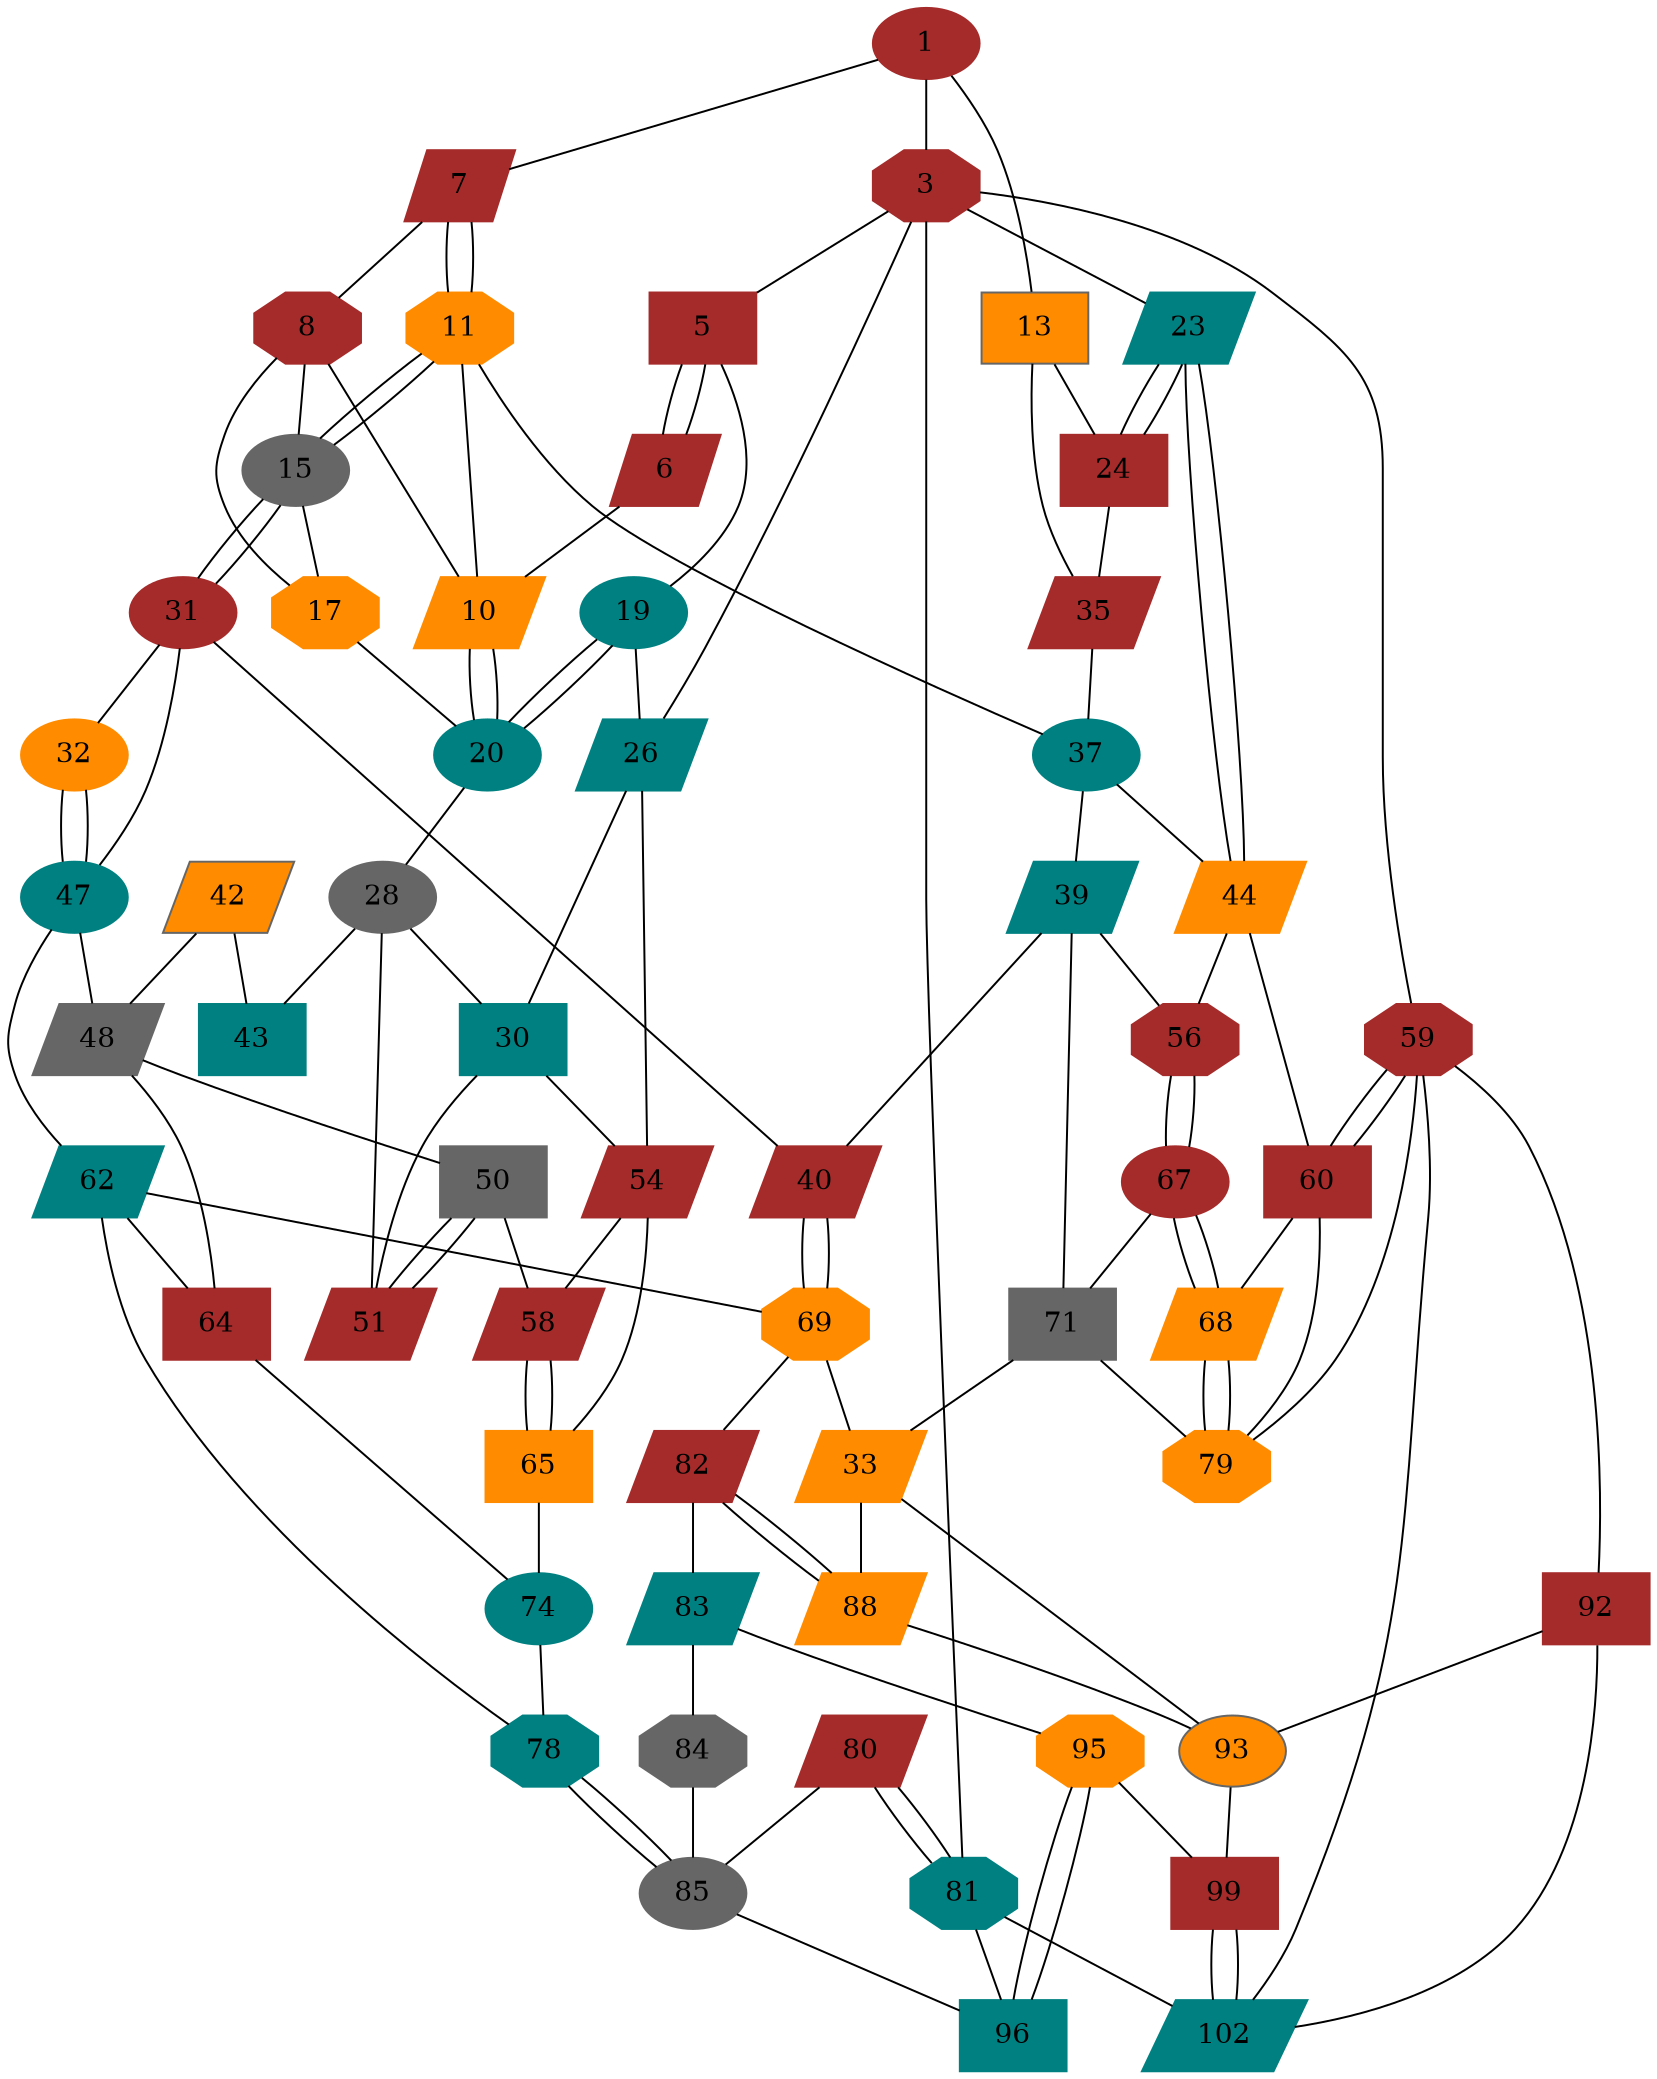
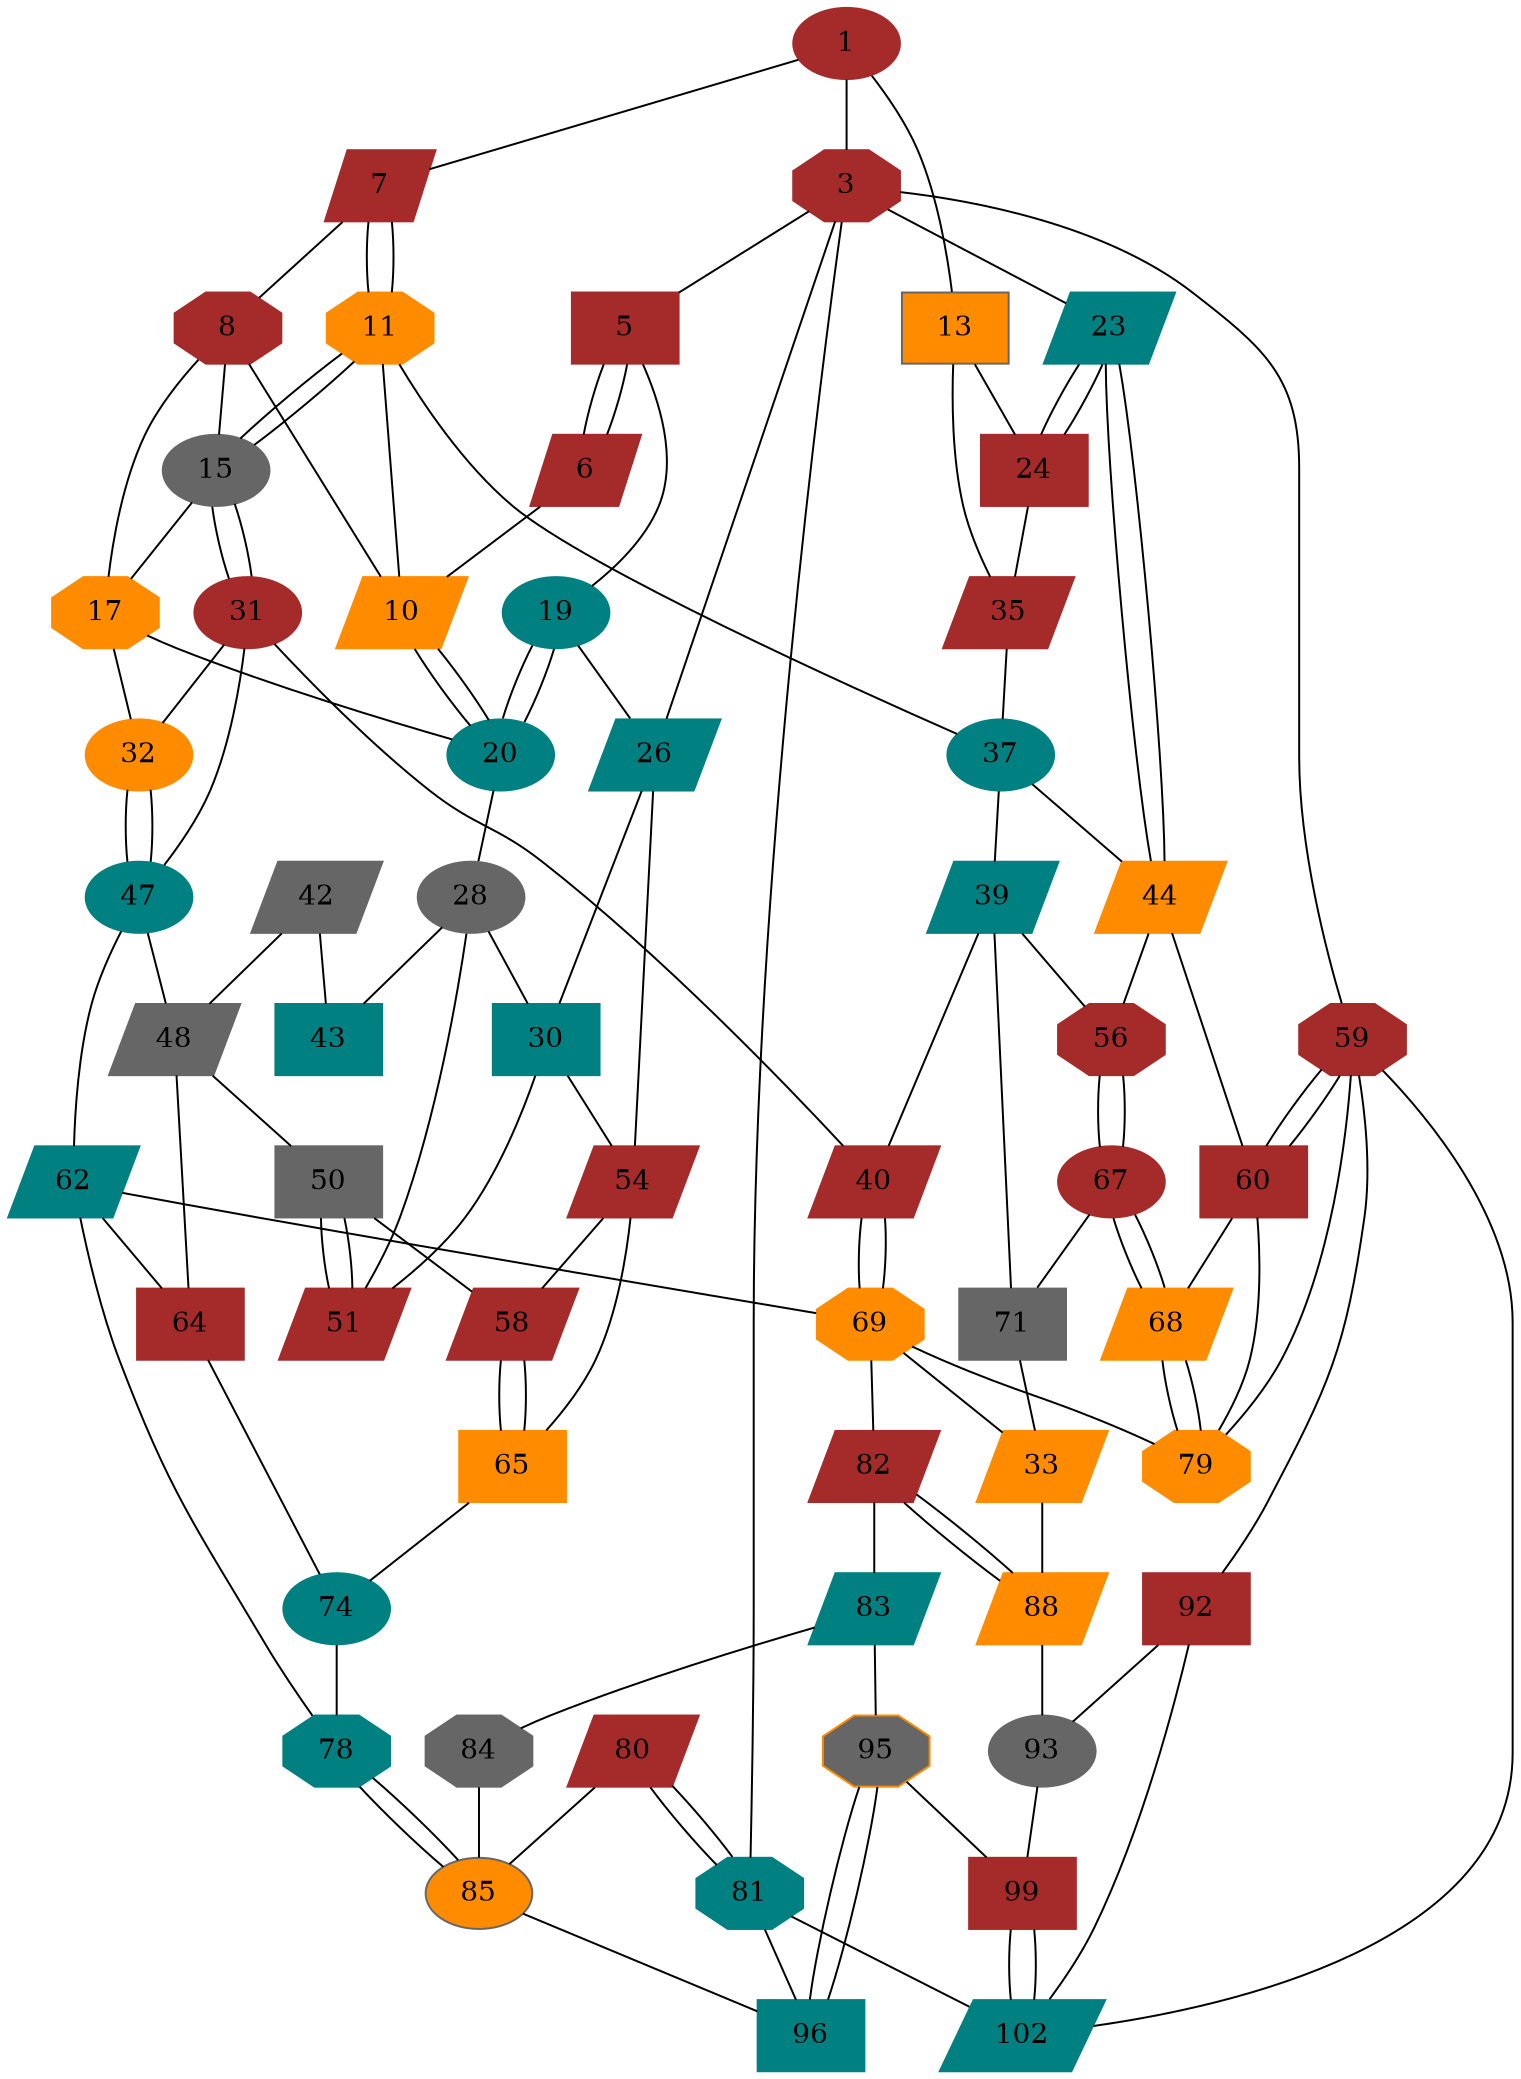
none -> (122, 684)
(229, 897) -> (317, 897)
(1143, 1399) -> (1046, 1400)
(1050, 1611) -> none
(1090, 1751) -> (876, 1751)
(1233, 1751) -> (1042, 1751)
(693, 1893) -> (479, 1893)
